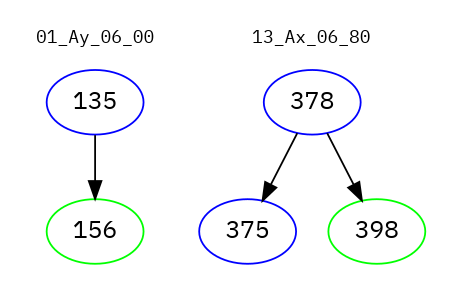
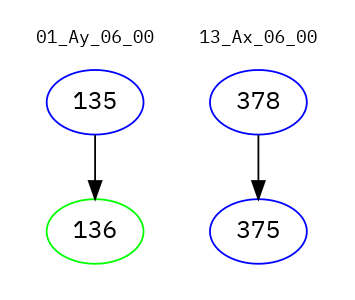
(312, 39) -> (259, 39)
(95, 231) -> (95, 231)
(377, 231) -> none
